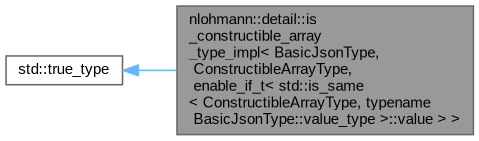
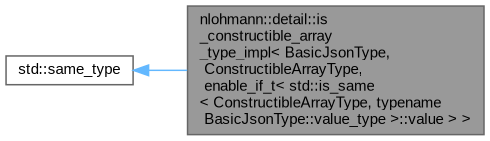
(64, 70) -> (70, 70)
